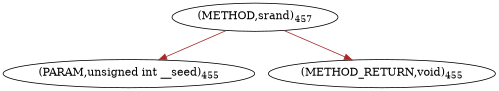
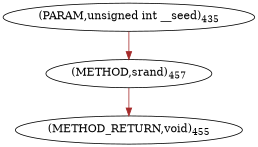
(196, 44) -> (129, 42)
(210, 72) -> (210, 16)
